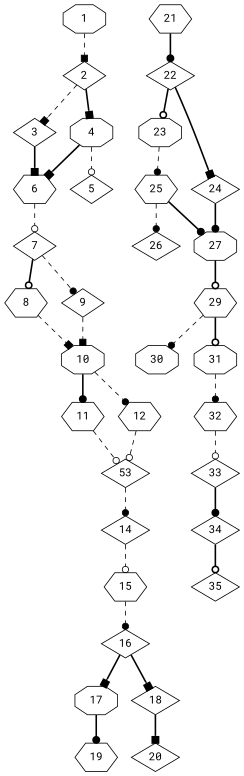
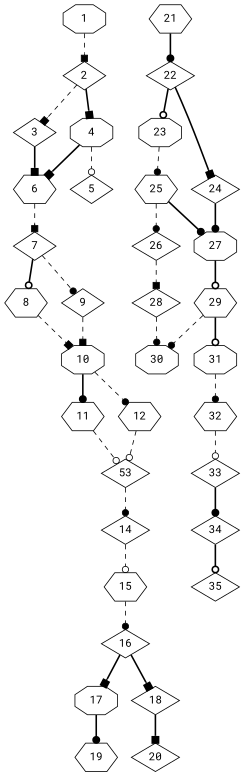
(35, 215) -> (35, 215)
none -> (156, 303)
